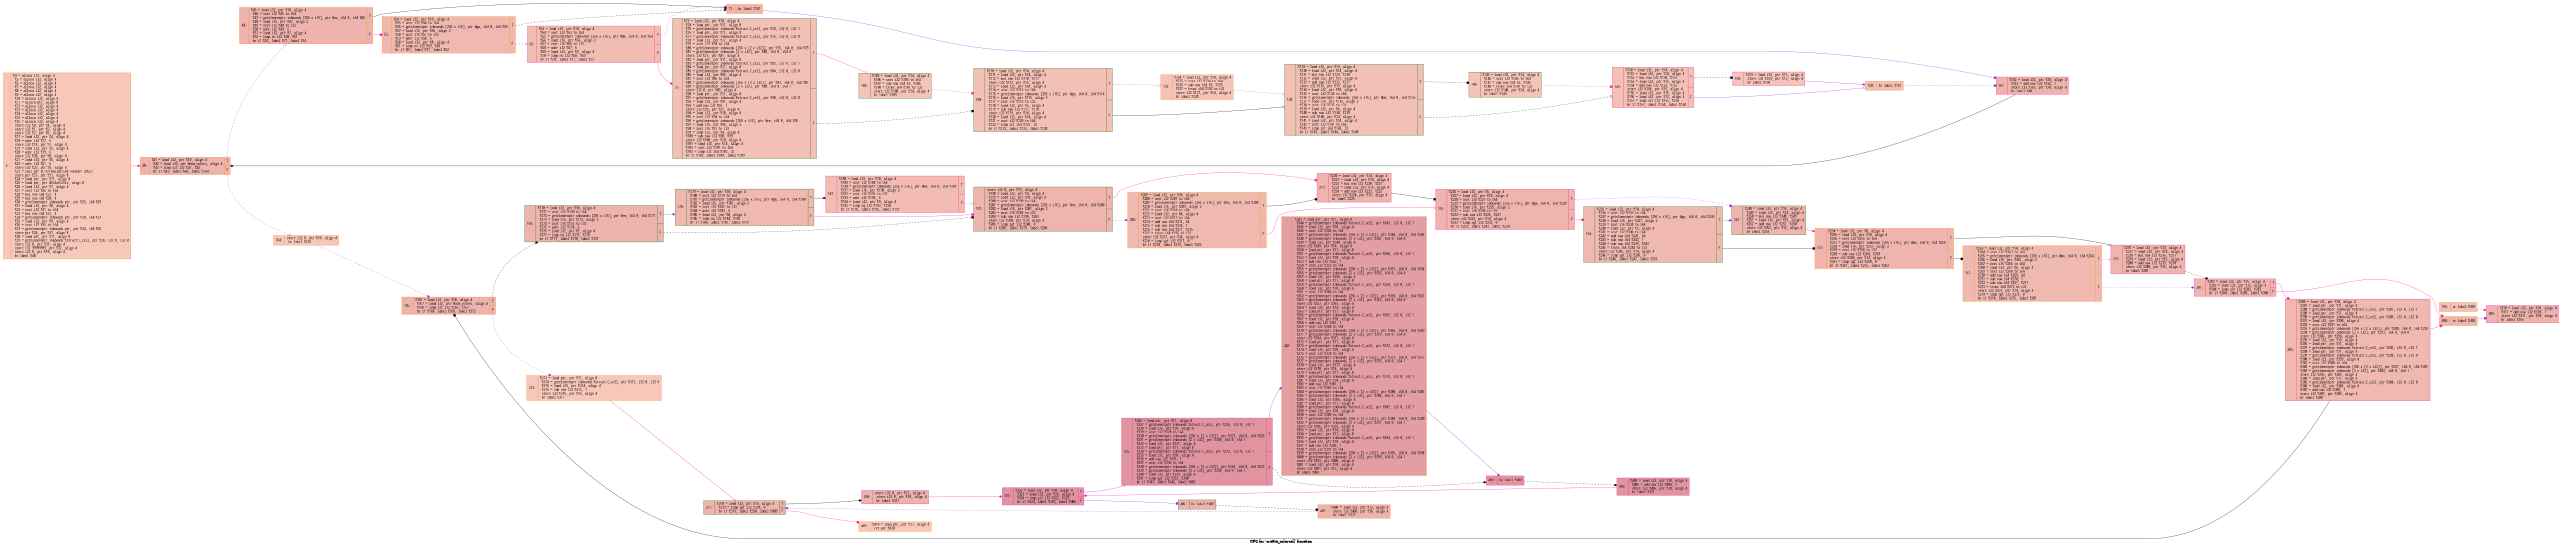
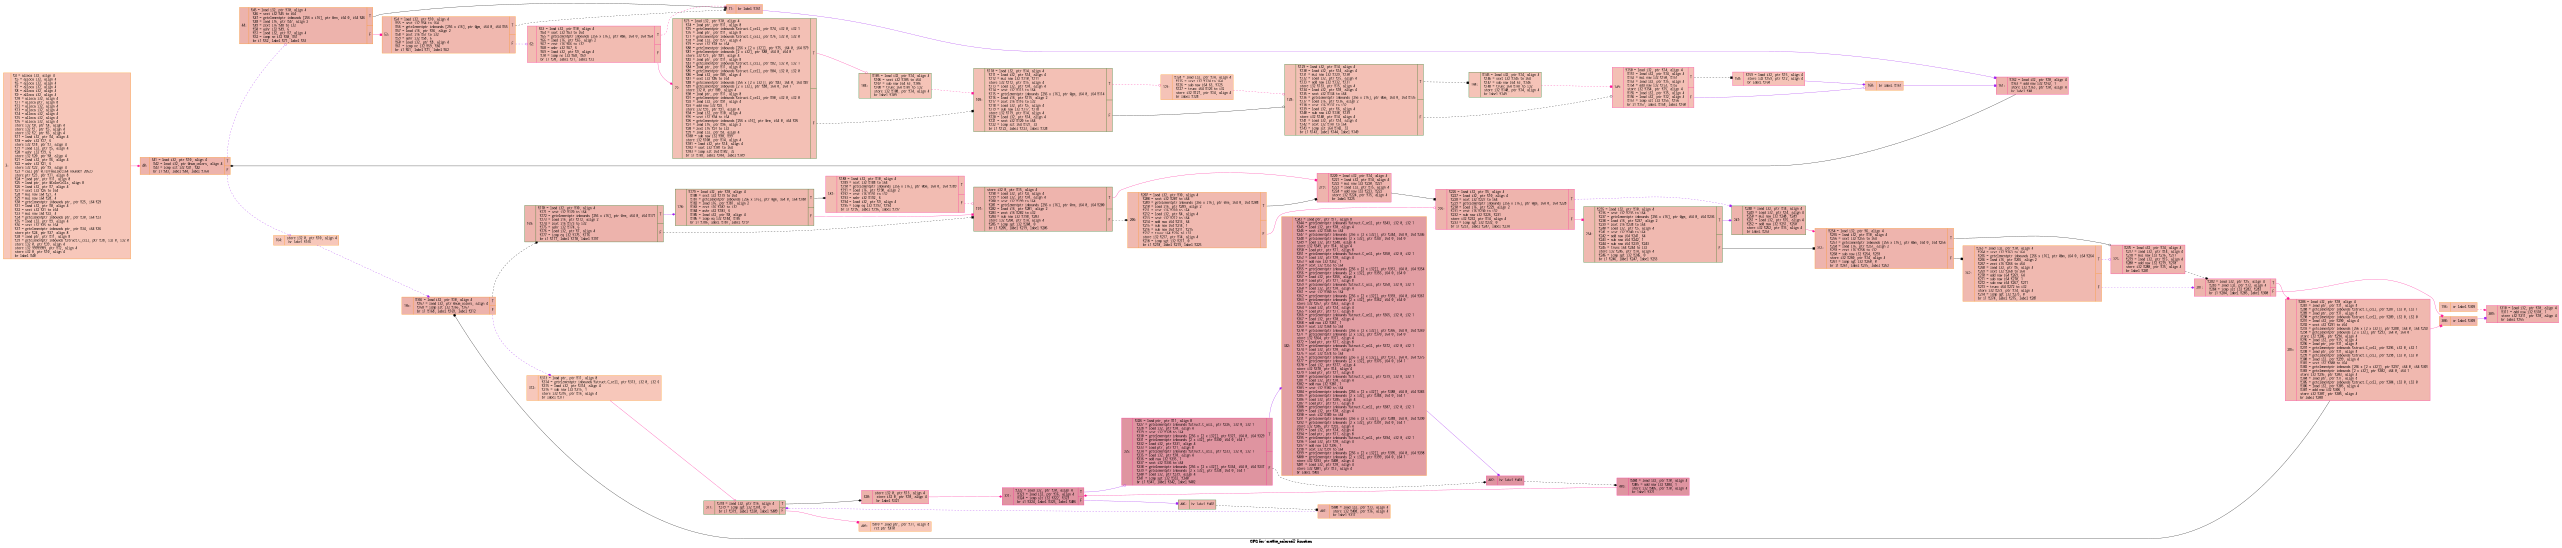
(1948, 86) -> (1948, 86)
(1118, 220) -> (1118, 220)
